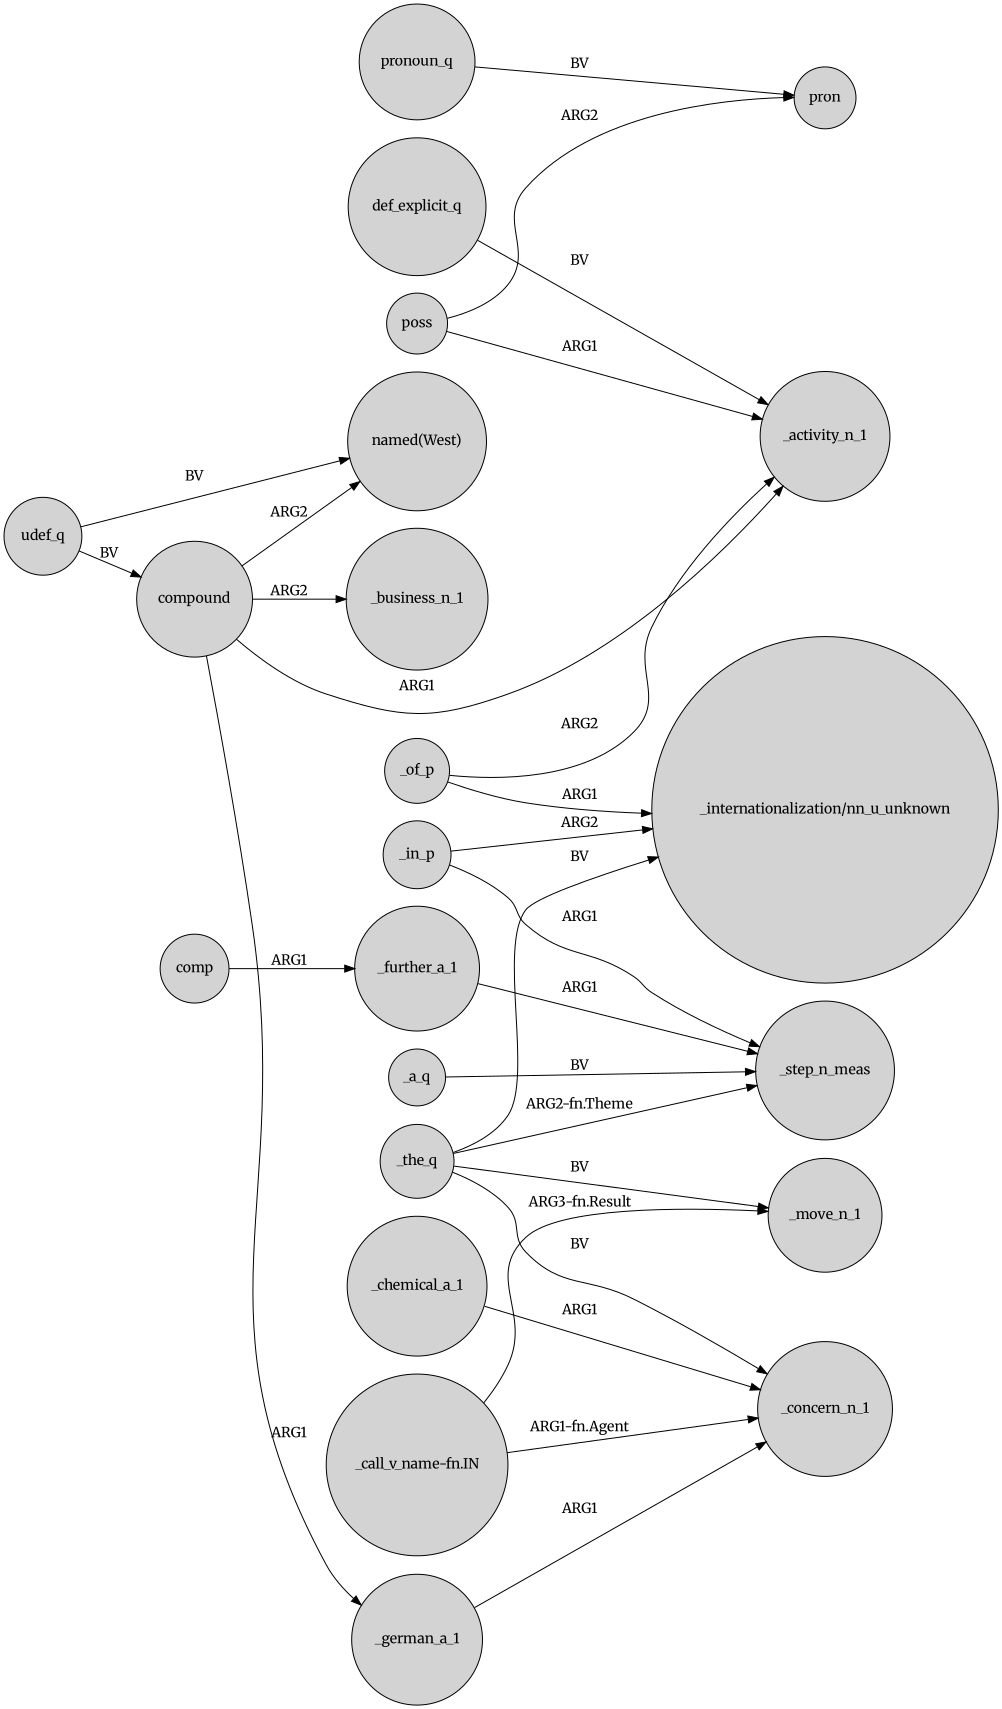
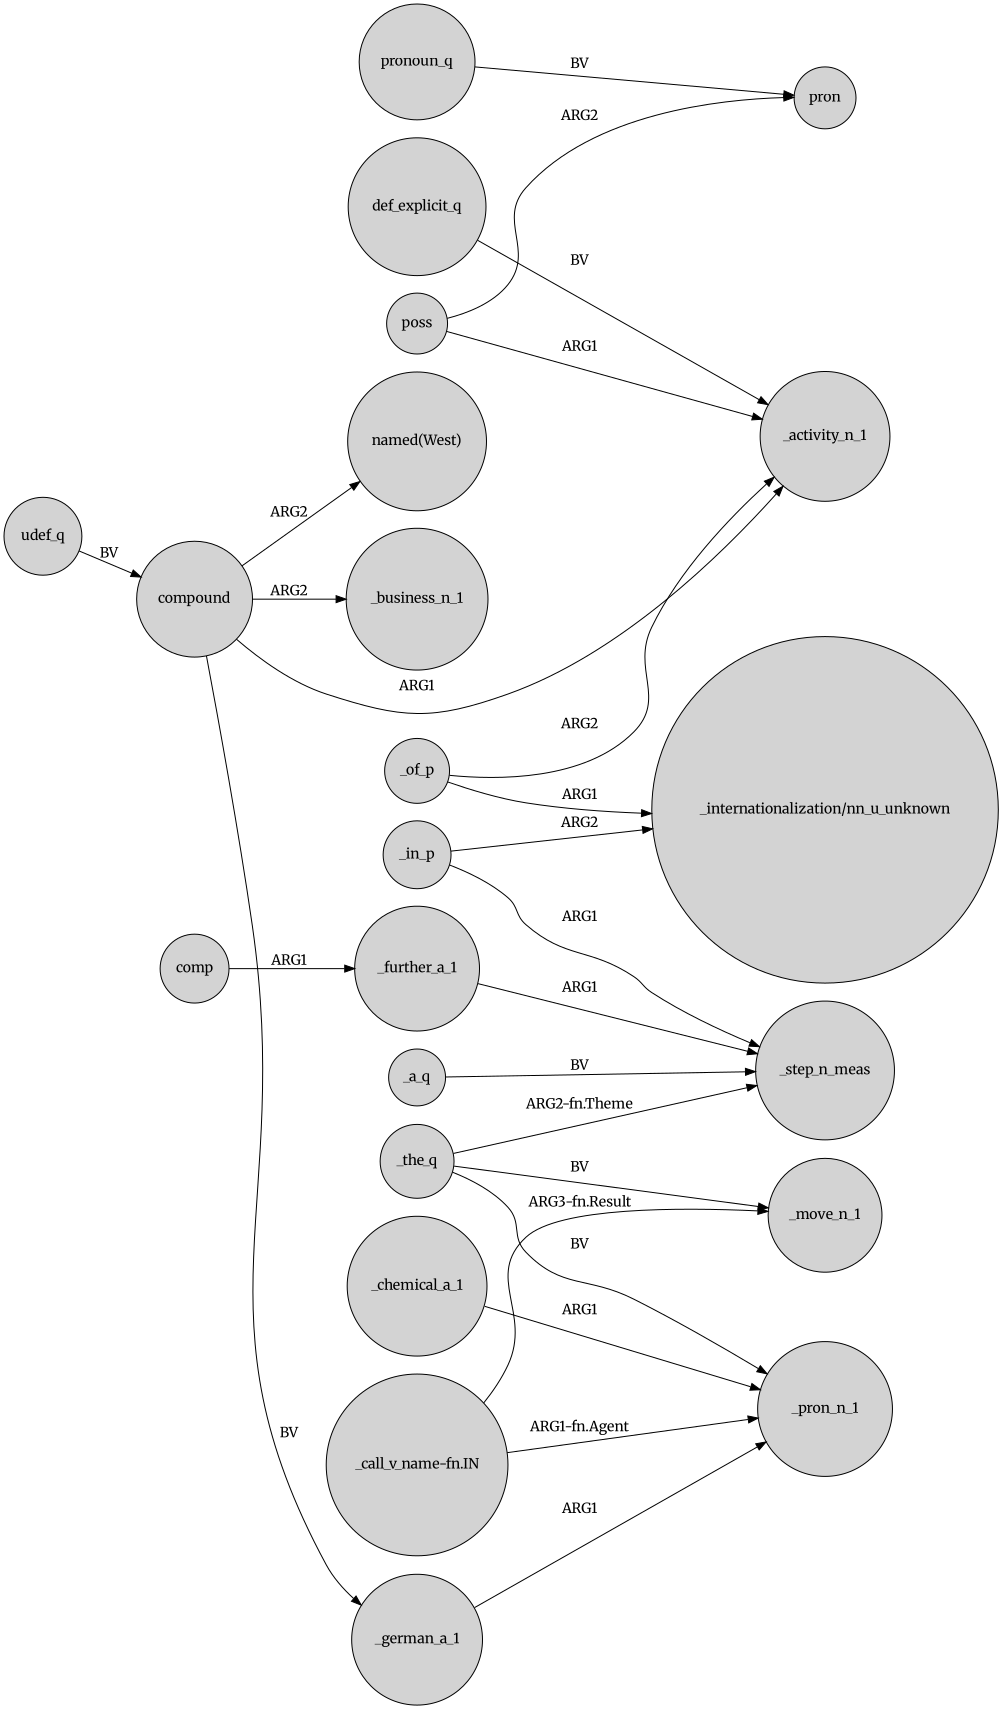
(210, 494) -> none
(515, 979) -> none
(825, 1409) -> (825, 1409)
(289, 1433) -> (289, 1433)
